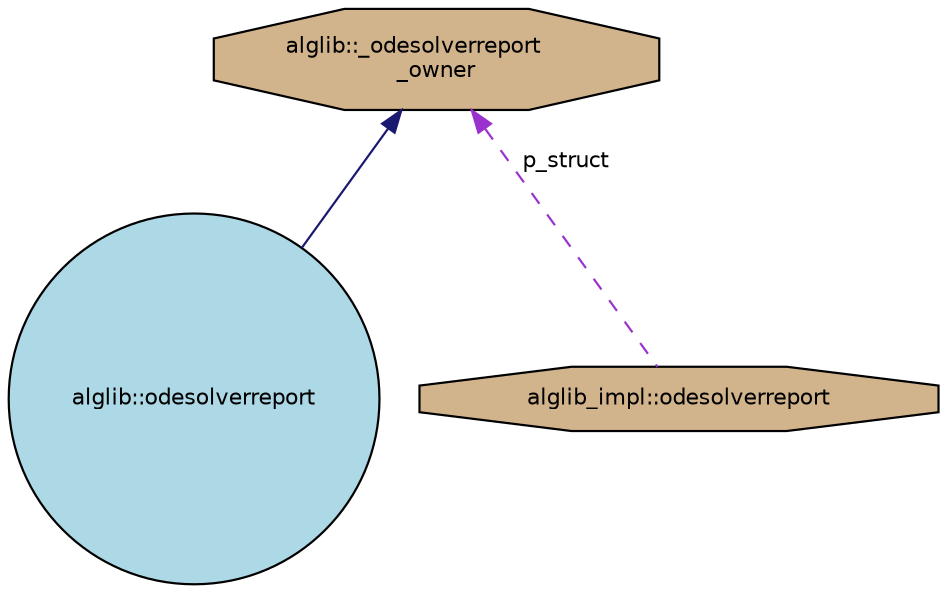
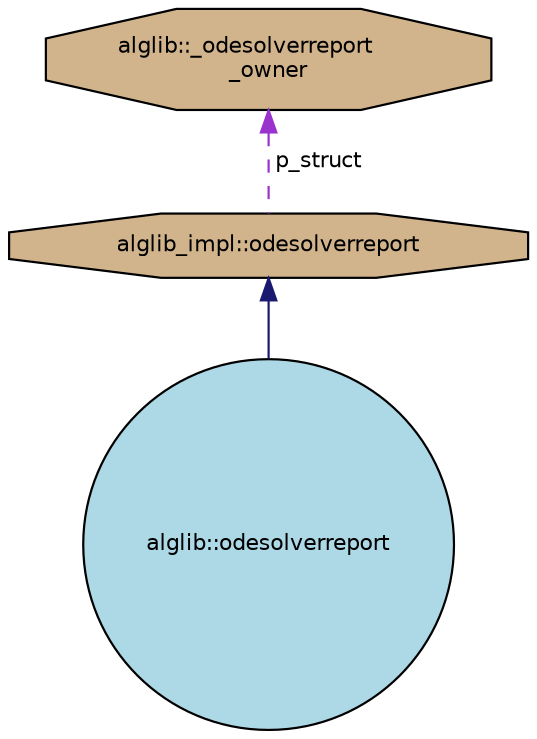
(345, 188) -> (269, 330)
